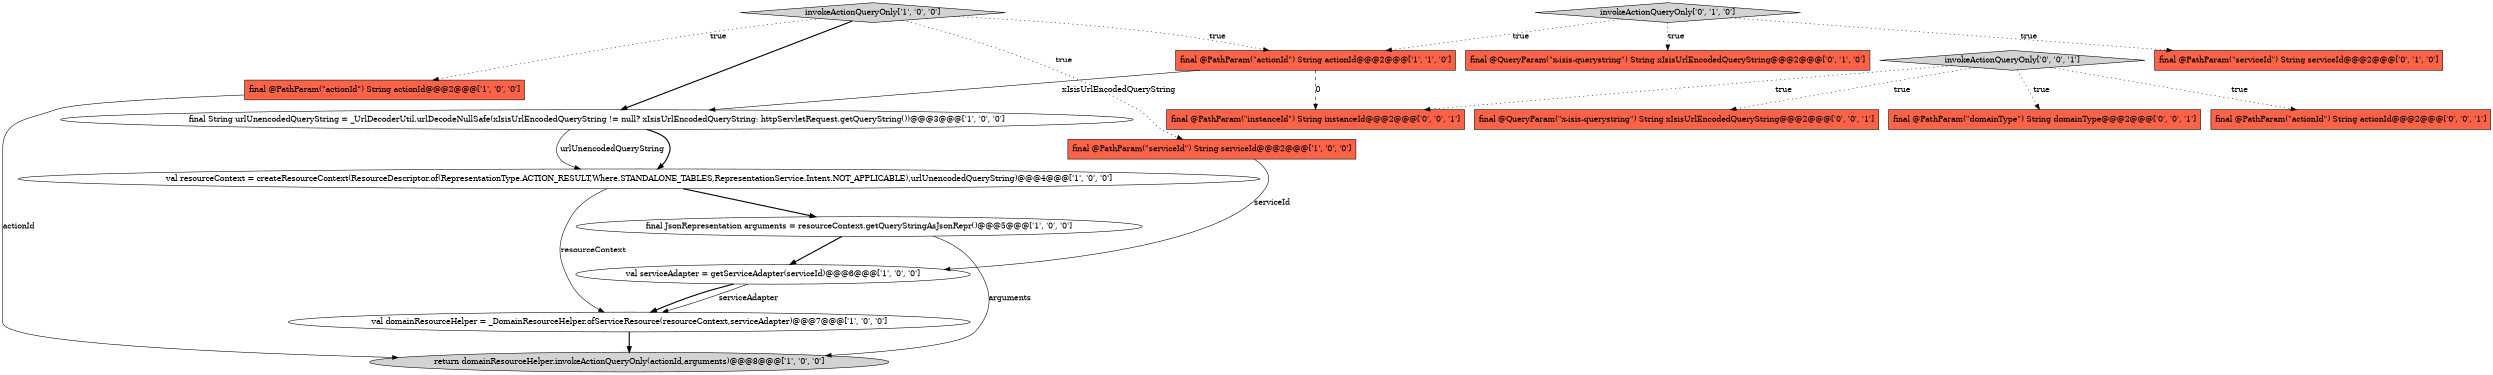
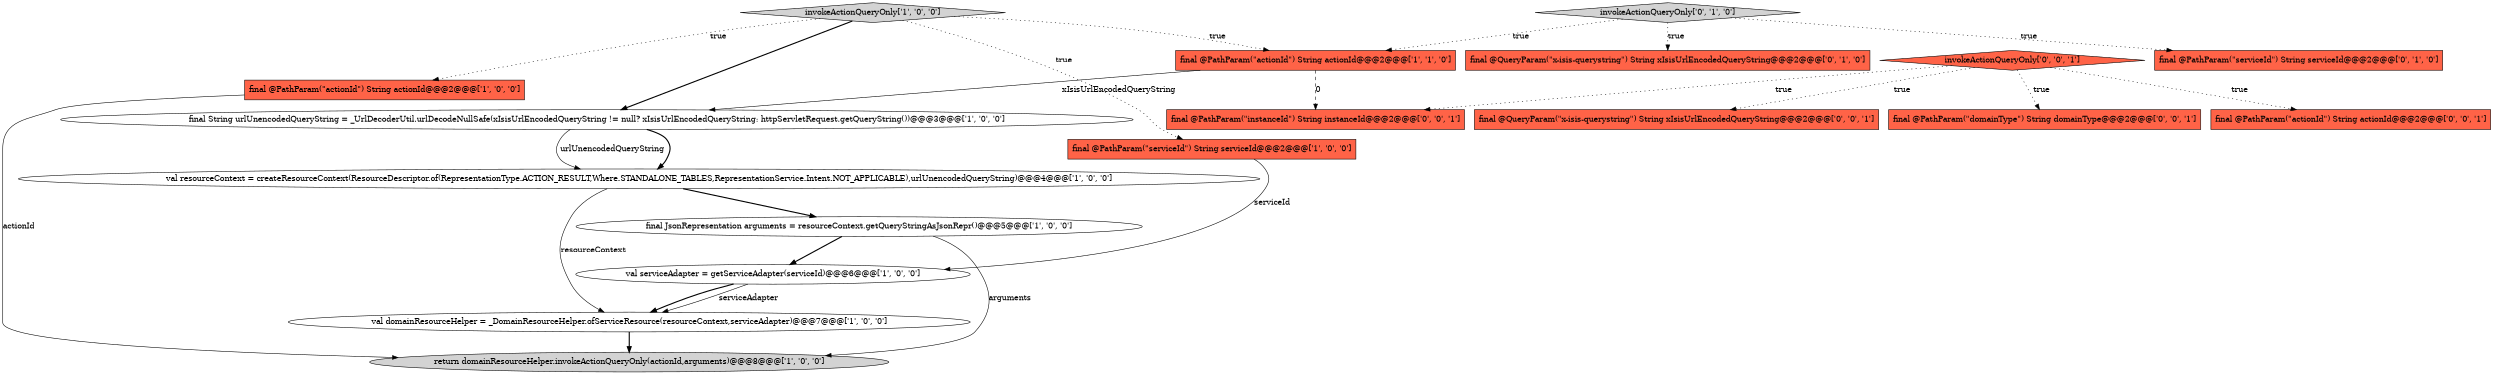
(2012, 60) -> (2012, 60)
